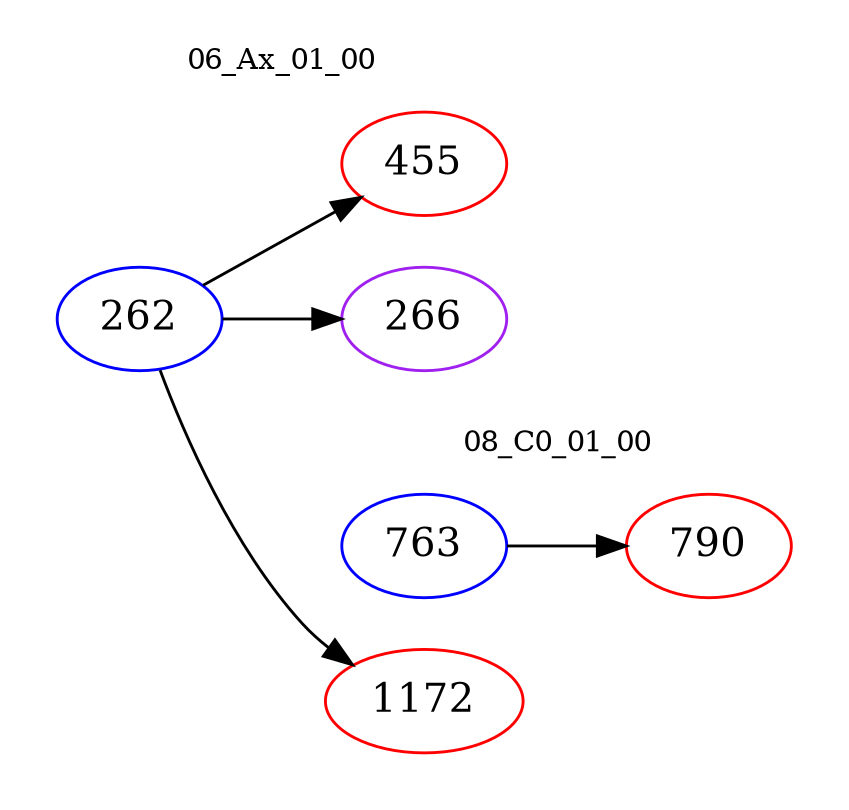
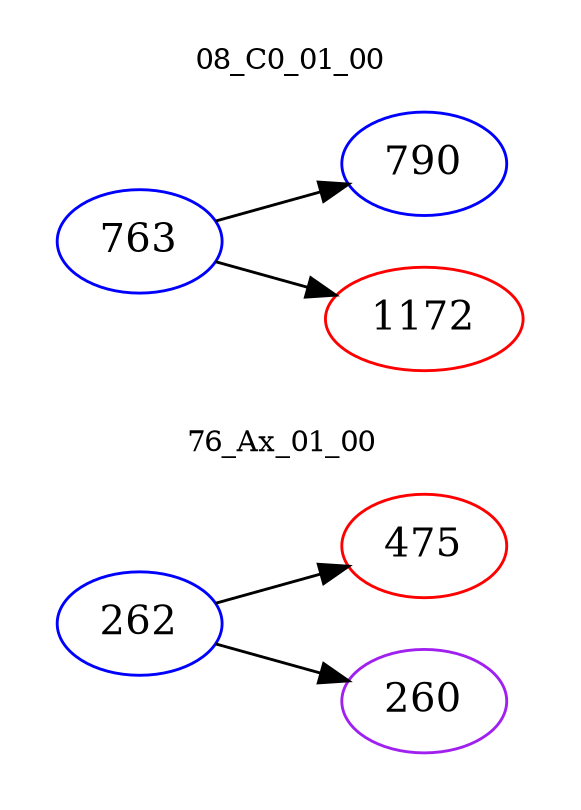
(282, 62) -> (282, 444)
(424, 164) -> (424, 546)
(424, 319) -> (424, 701)
(229, 519) -> (262, 275)
(709, 546) -> (424, 164)
